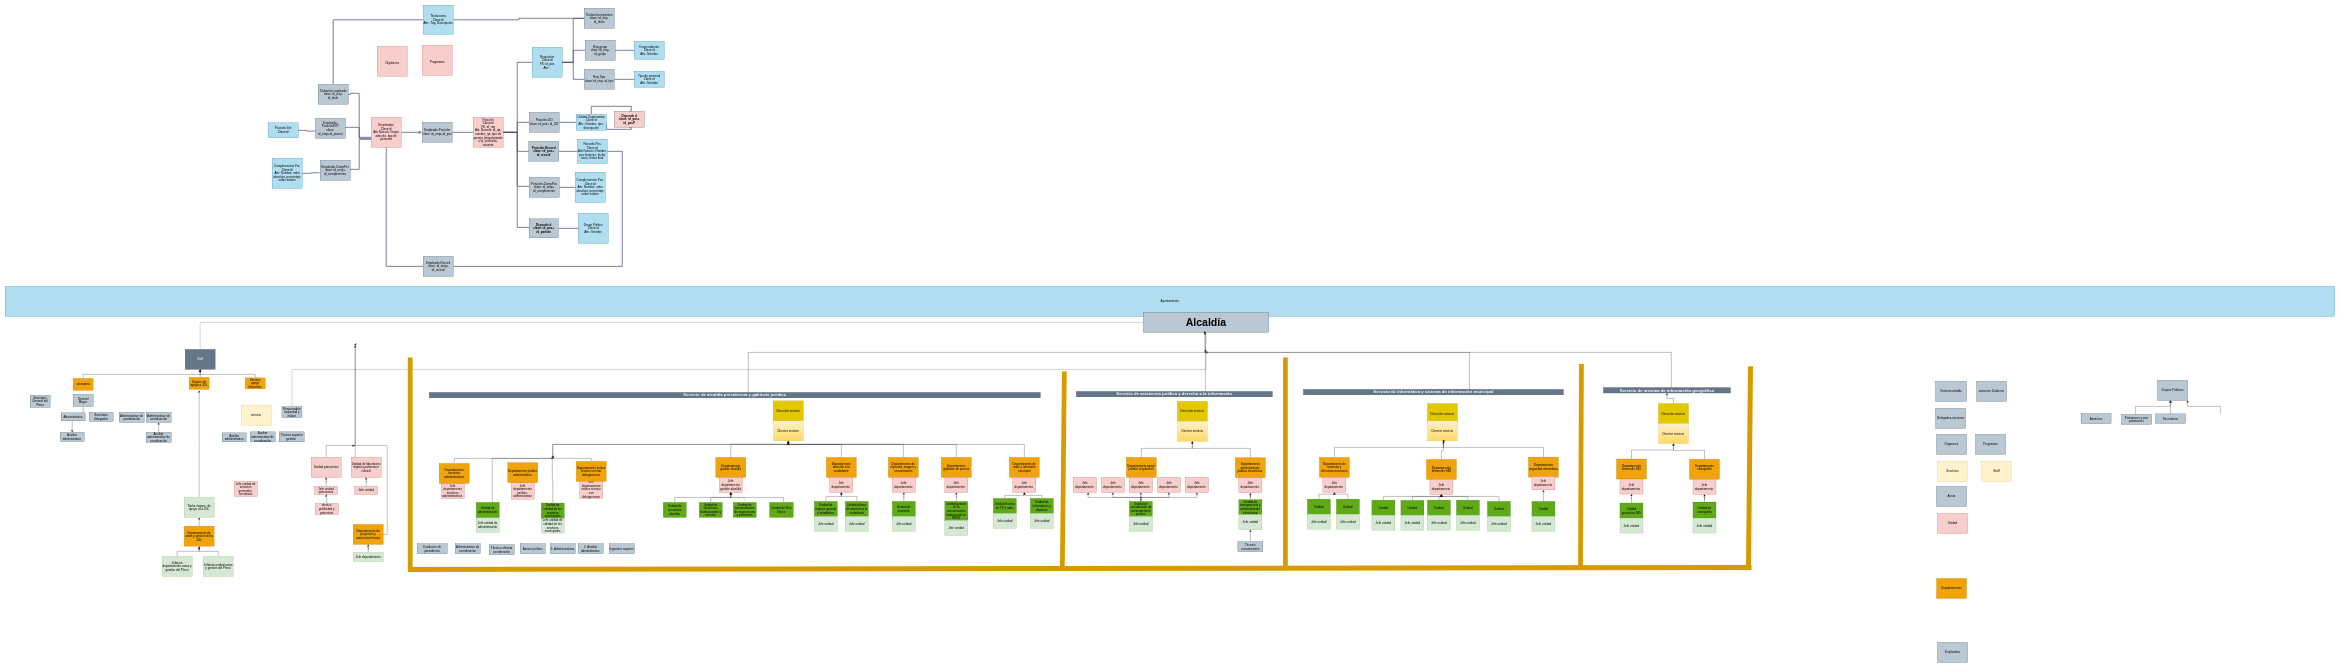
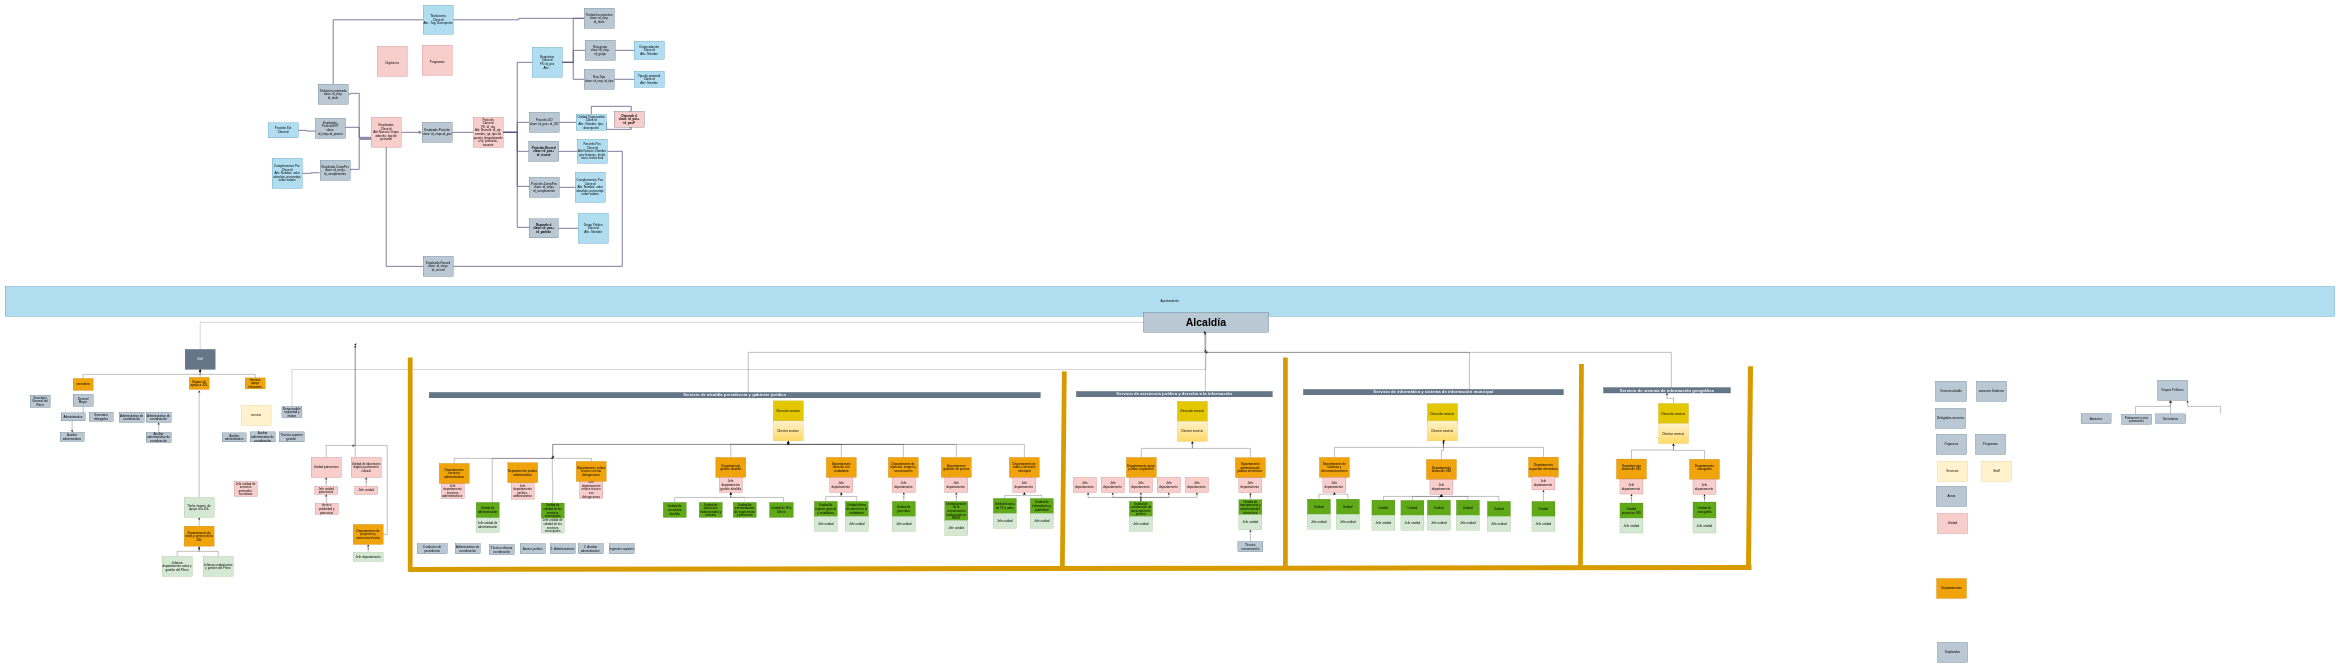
(711, 501) -> none
(1042, 506) -> (1042, 506)
(904, 509) -> (904, 509)
